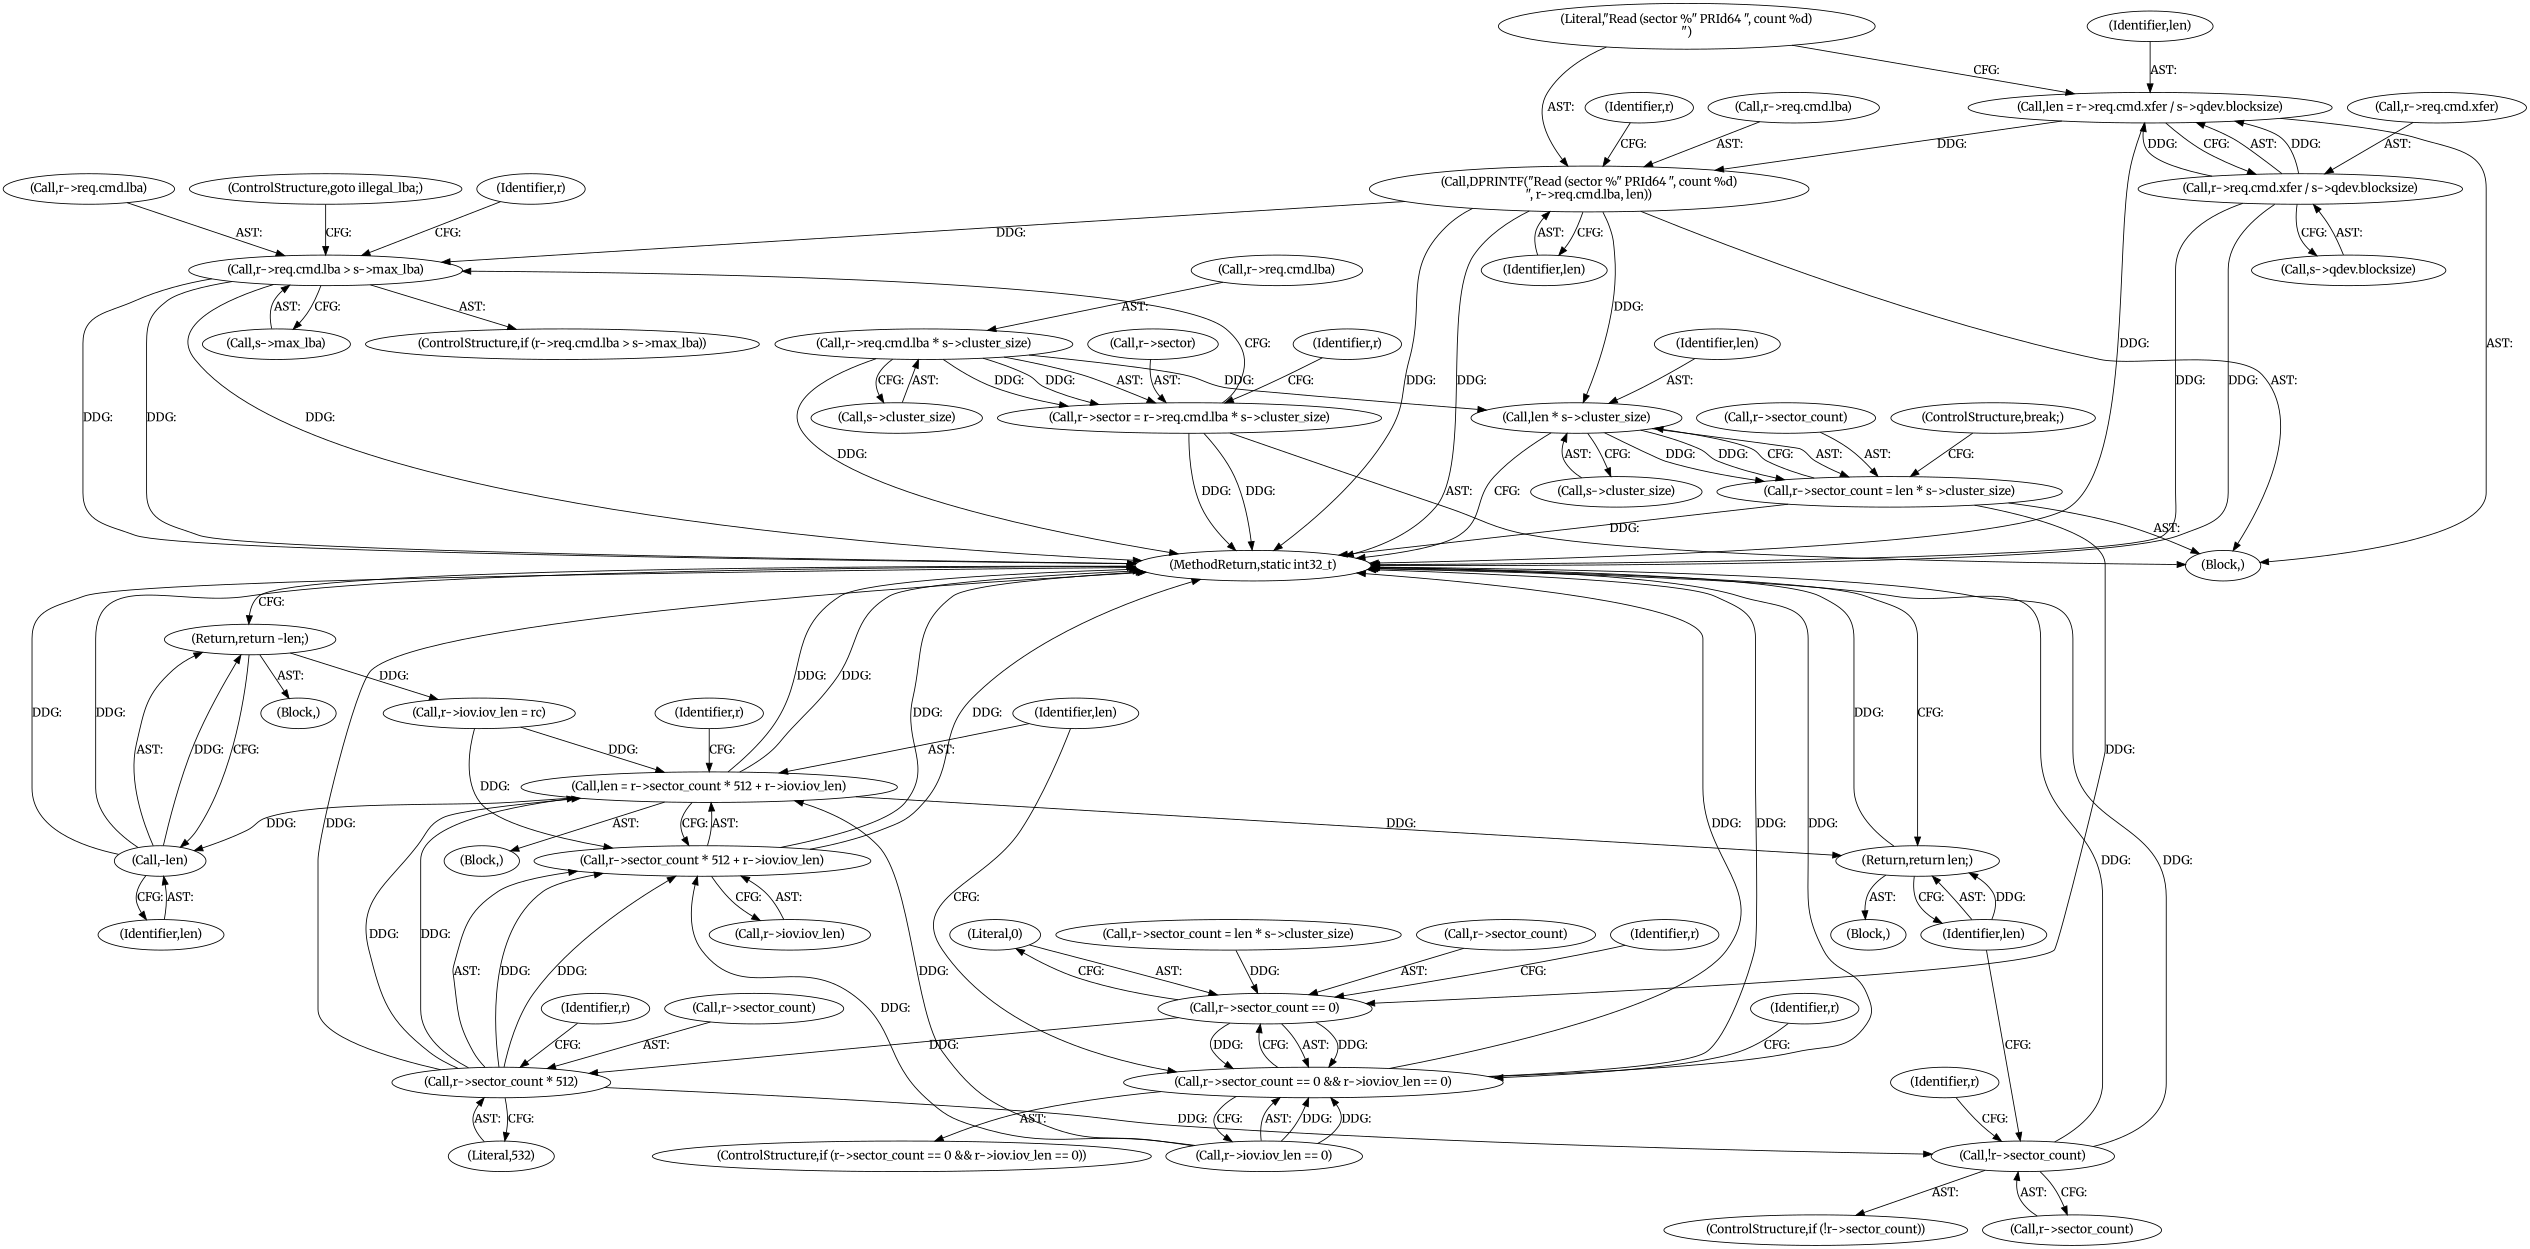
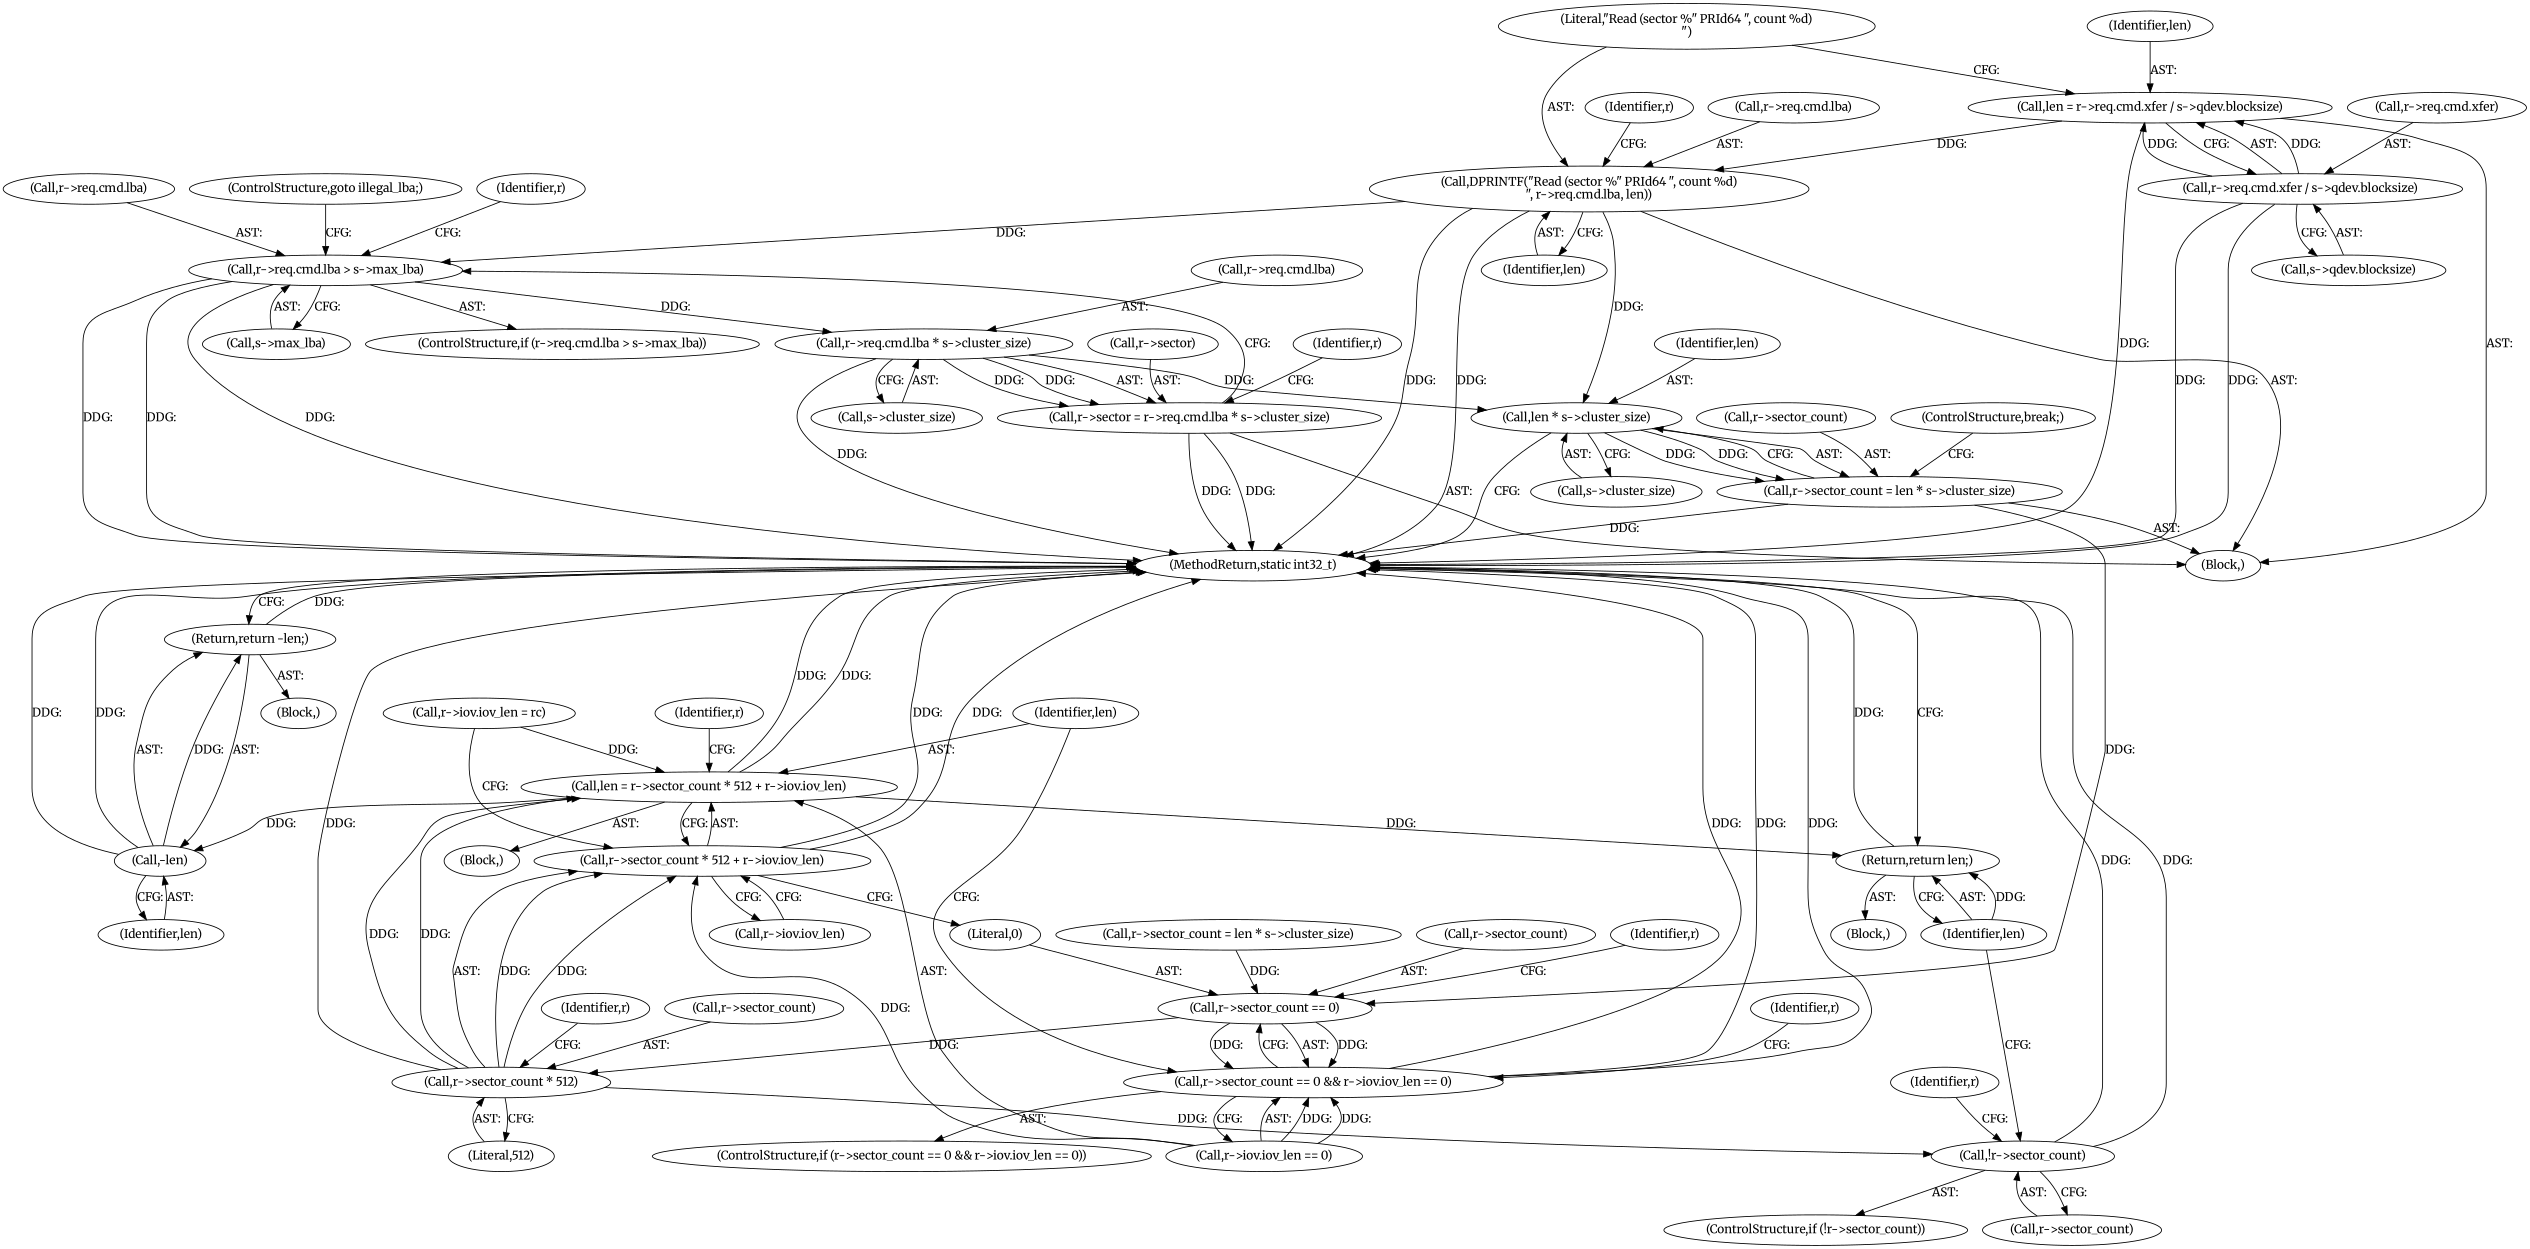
none -> (619, 307)
(360, 675) -> (692, 572)
(248, 750) -> (248, 750)
(497, 787) -> (497, 787)
(790, 898) -> (790, 898)
(935, 972) -> (935, 972)
(1098, 984) -> (855, 899)
(501, 1156) -> (501, 1156)
